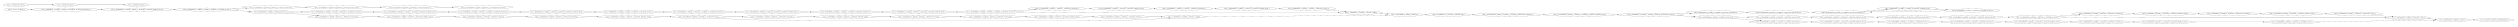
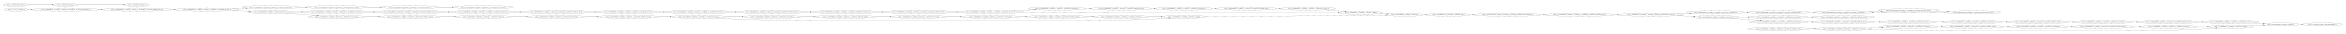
(1908, 17) -> none
